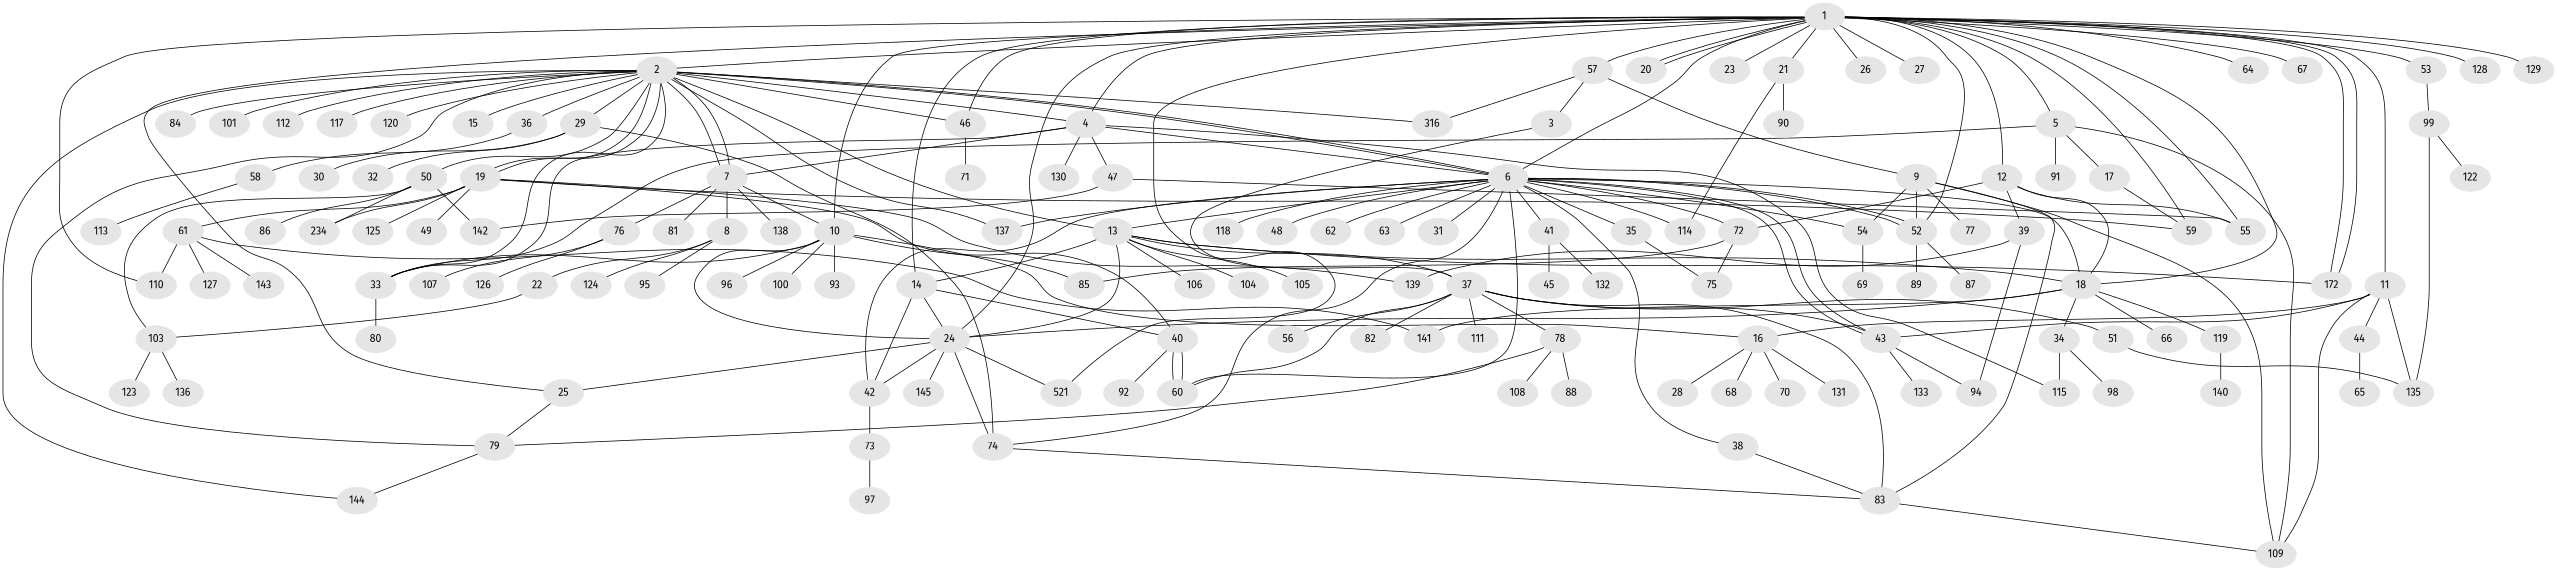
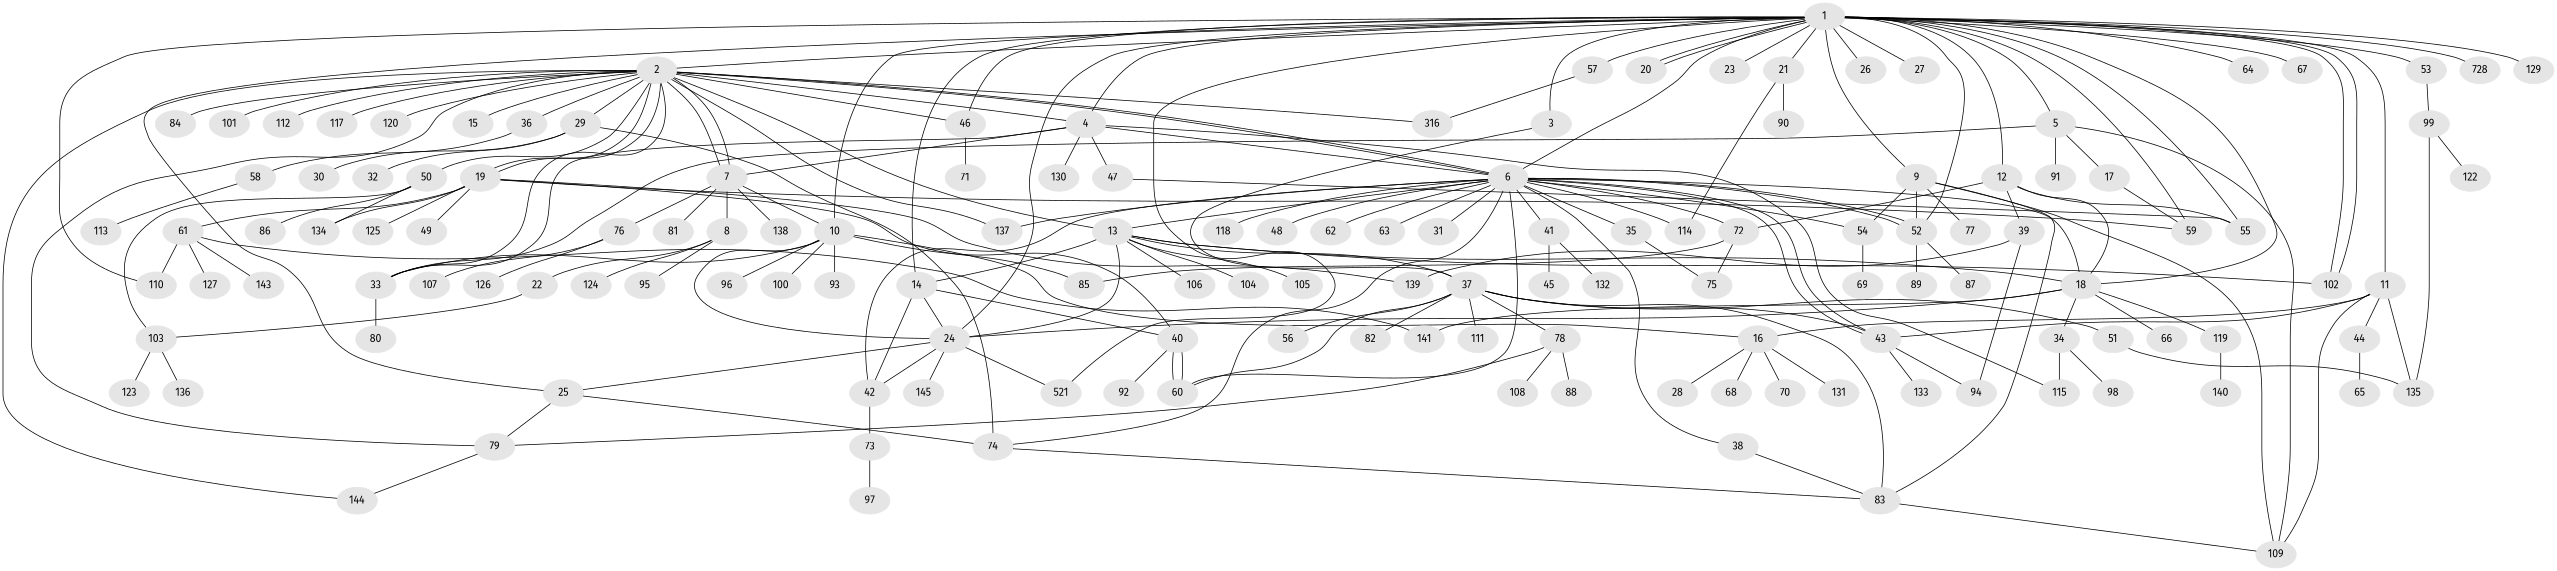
(2480, 70) -> (2480, 70)
(1572, 97) -> (1617, 36)
(1735, 131) -> (1852, 106)
(319, 232) -> (319, 232)
(480, 232) -> none
(2331, 285) -> (2331, 285)
(971, 393) -> (778, 419)
